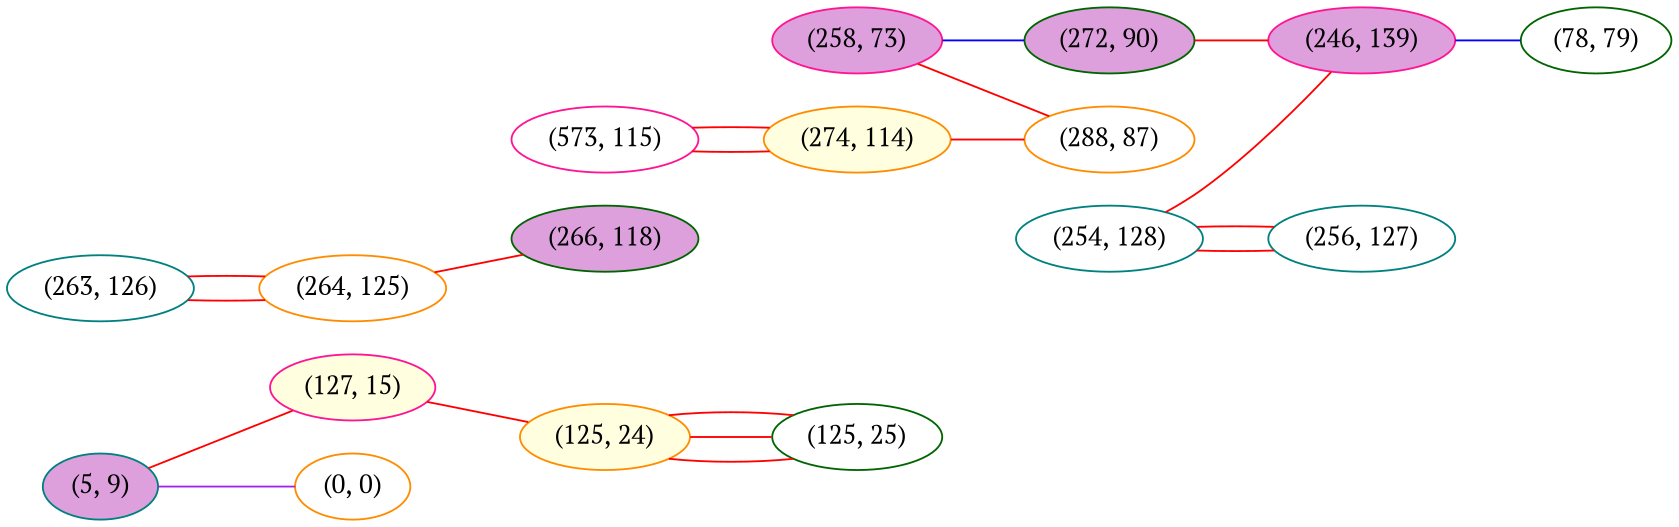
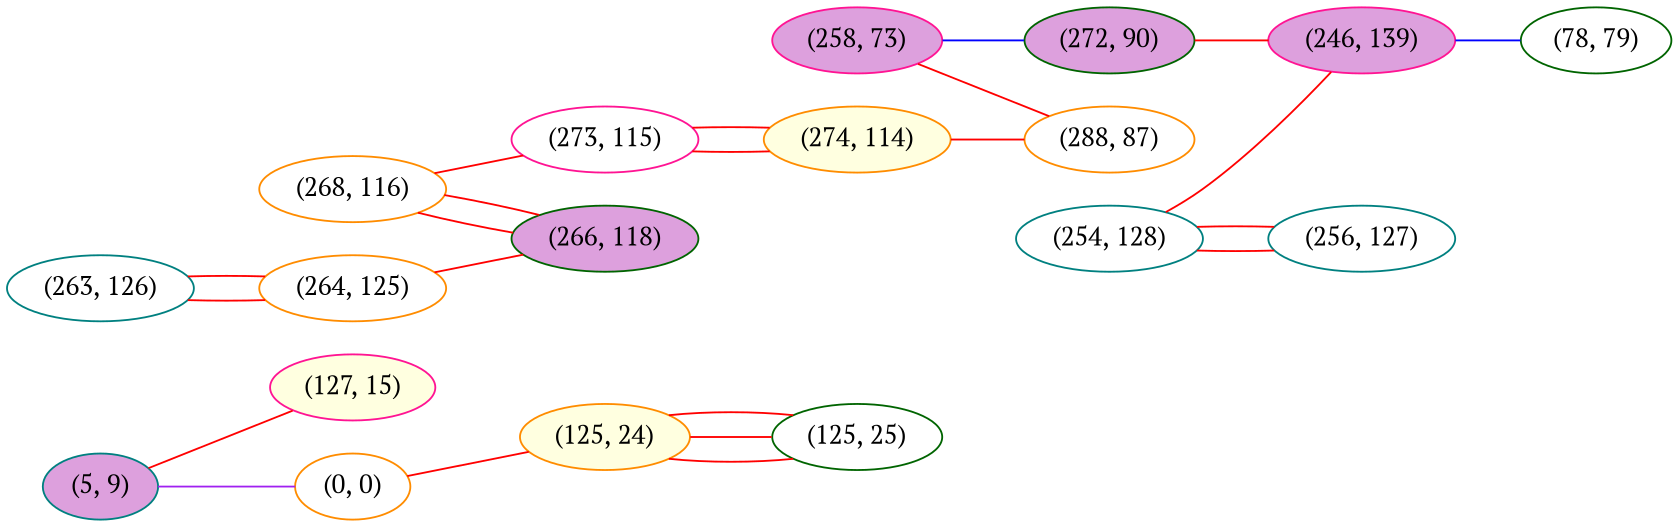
(605, 140) -> (605, 140)
none -> (353, 189)
(478, 412) -> (468, 464)
